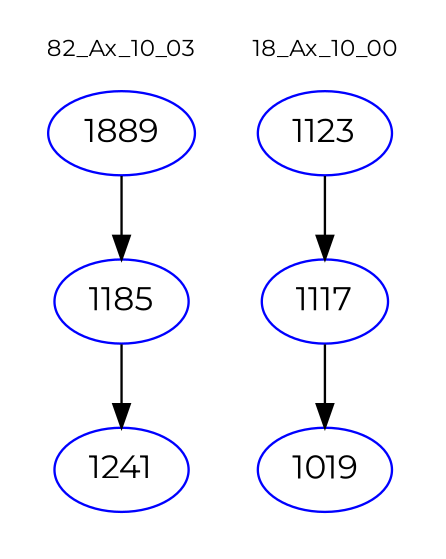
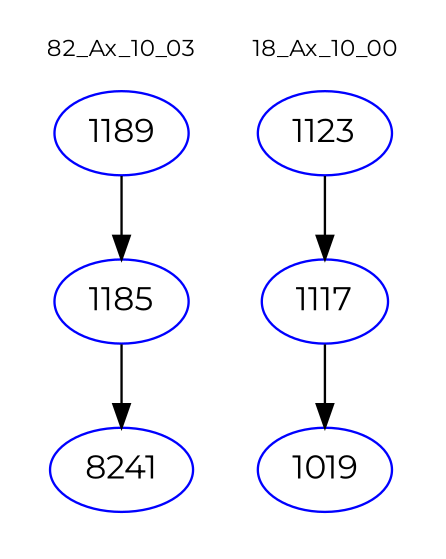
(122, 133) -> (122, 133)
(122, 470) -> (122, 470)
